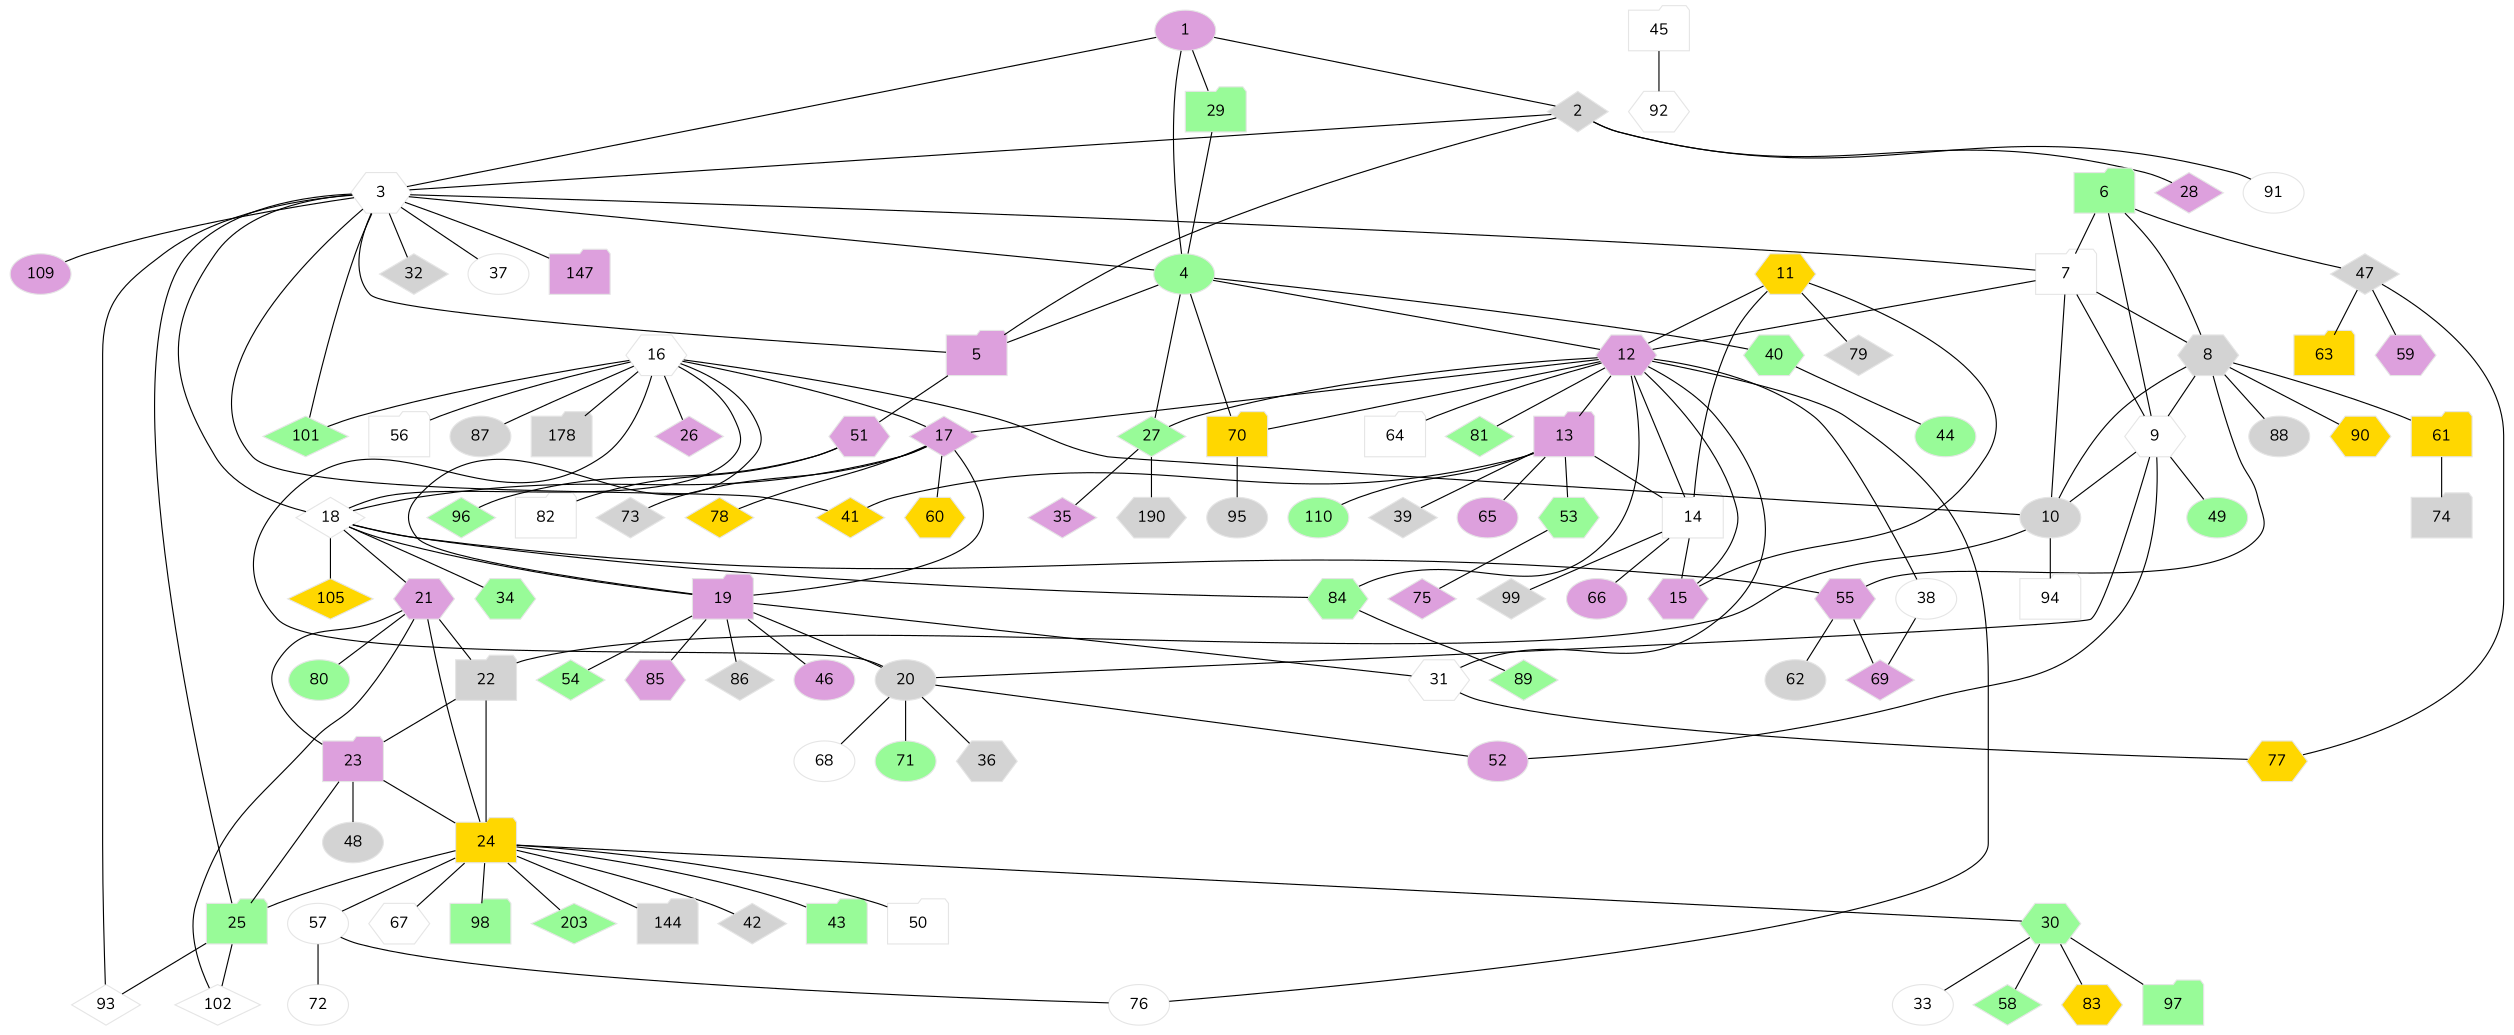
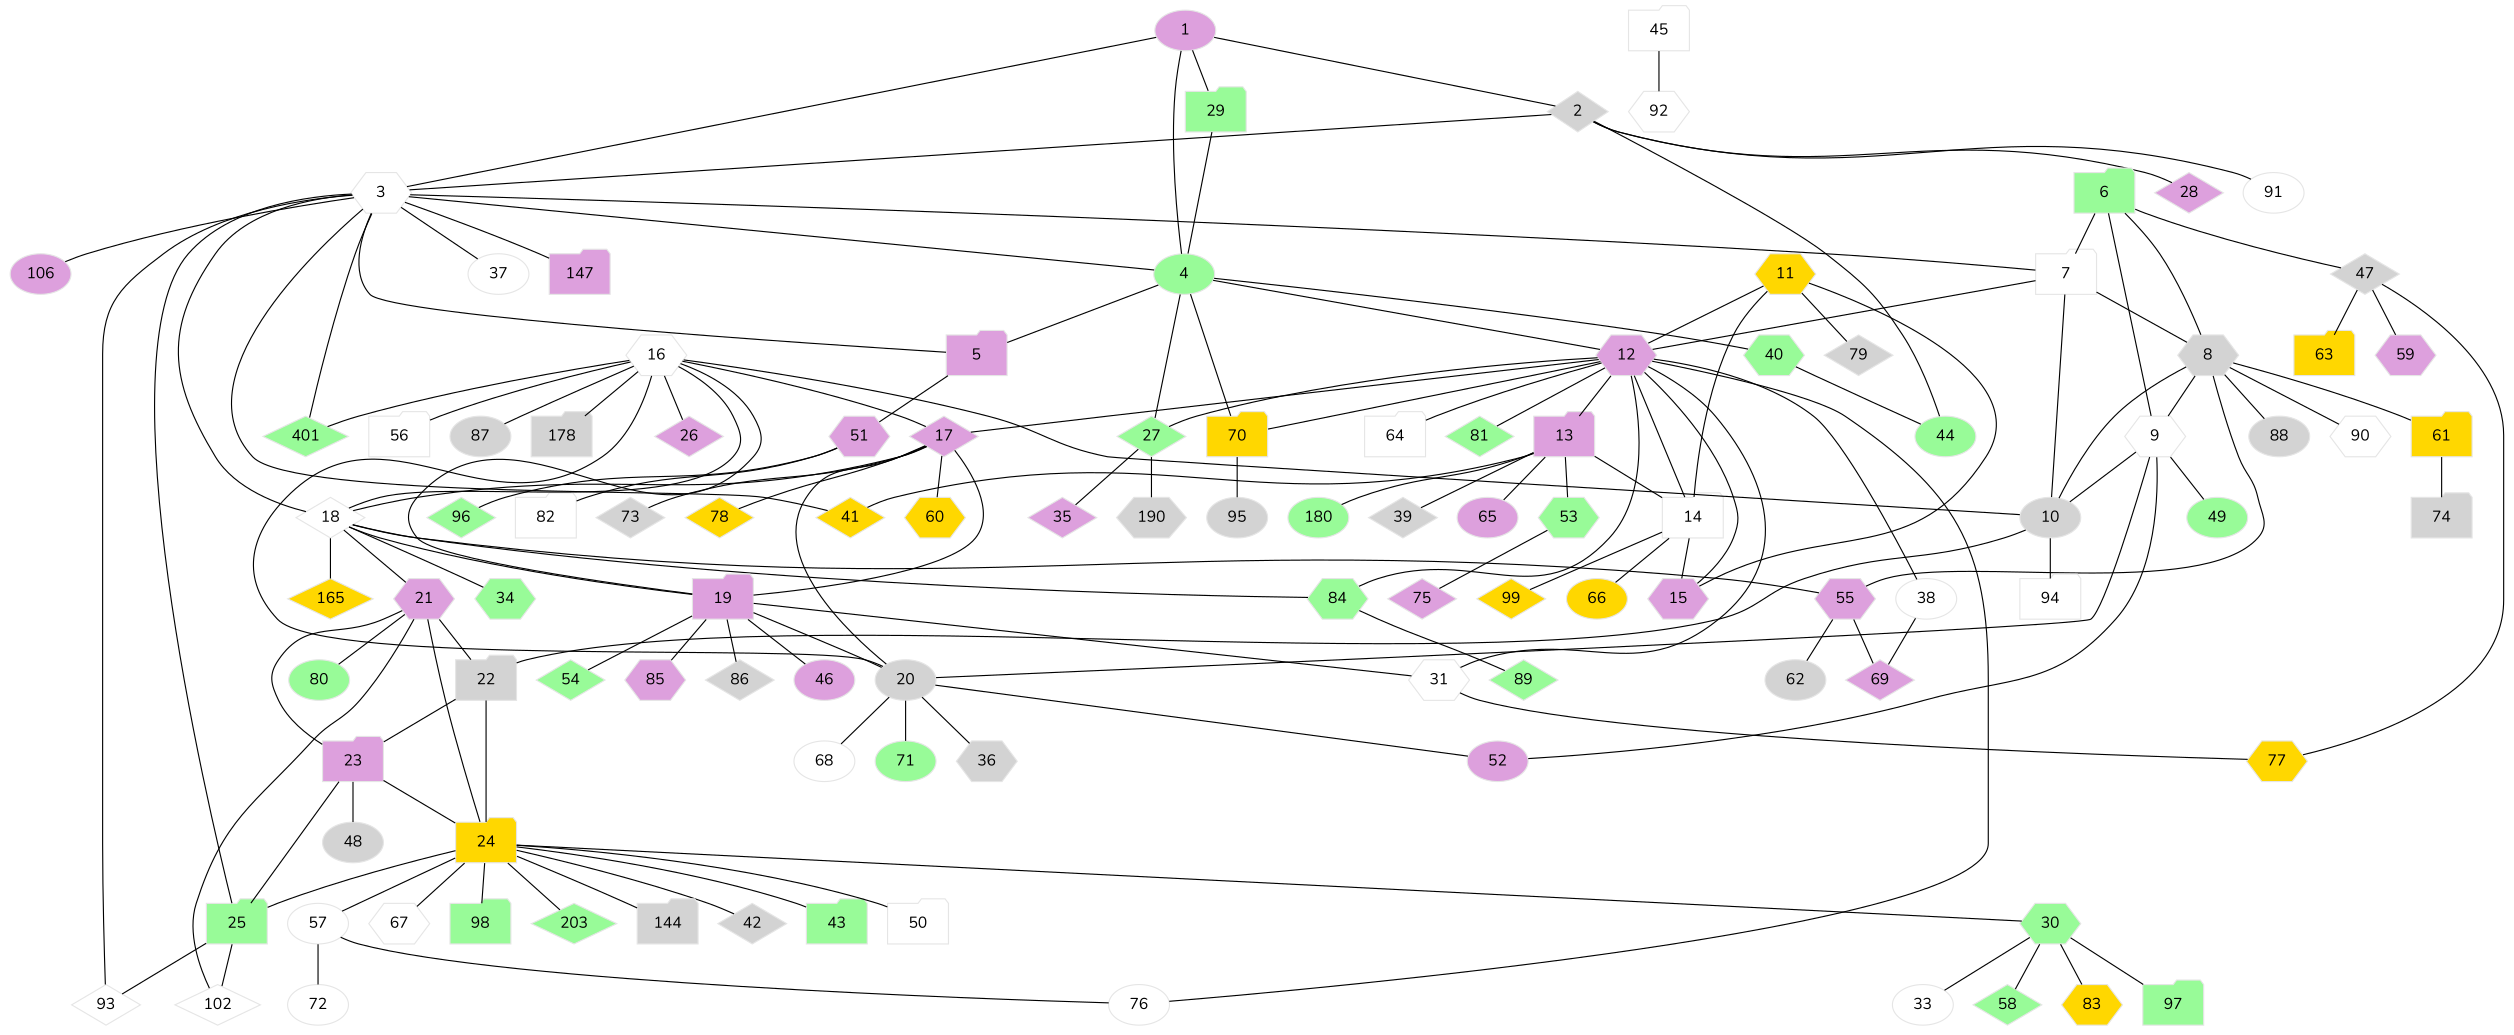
(1271, 203) -> (1799, 235)
(41, 274) -> (41, 274)
(414, 274) -> none
(2111, 355) -> none
(306, 436) -> (306, 436)
(2360, 436) -> (2360, 436)
(1318, 518) -> (1318, 518)
none -> (797, 530)
(330, 599) -> (330, 599)
(1511, 599) -> (1511, 599)
(1597, 599) -> (1597, 599)
